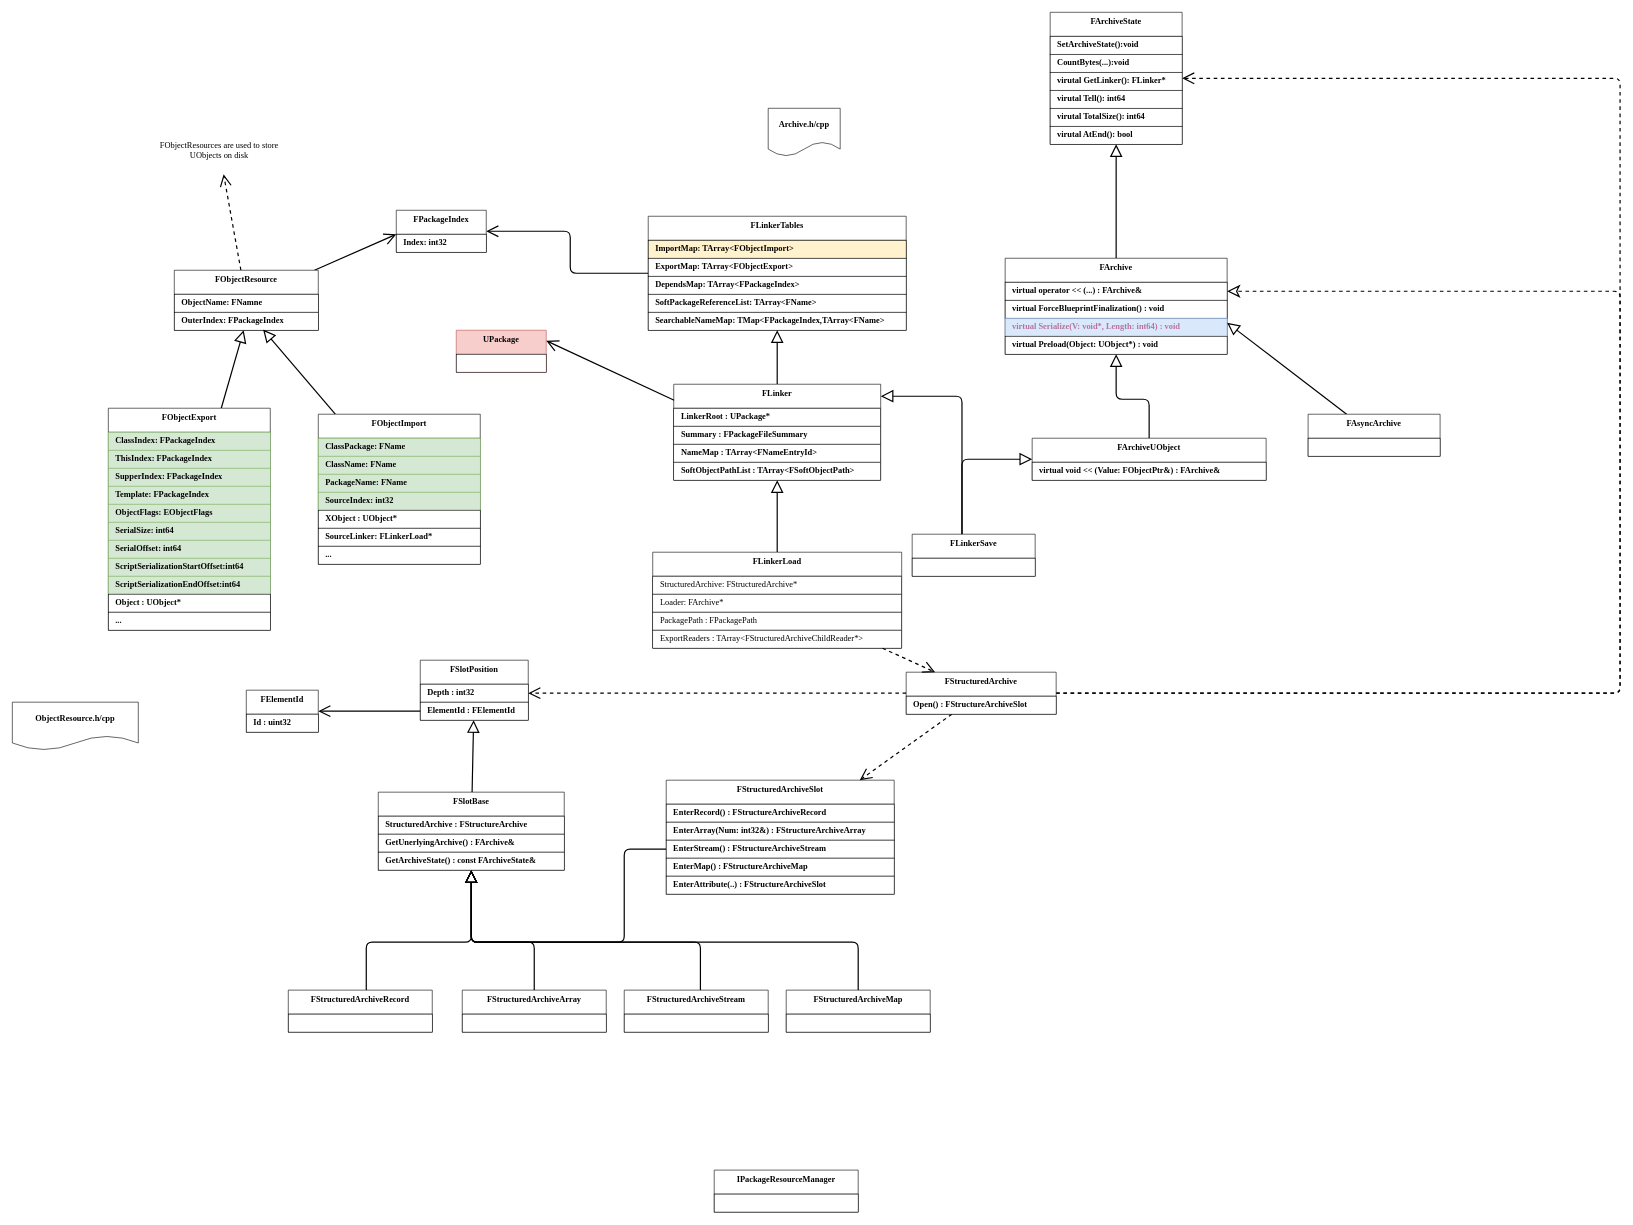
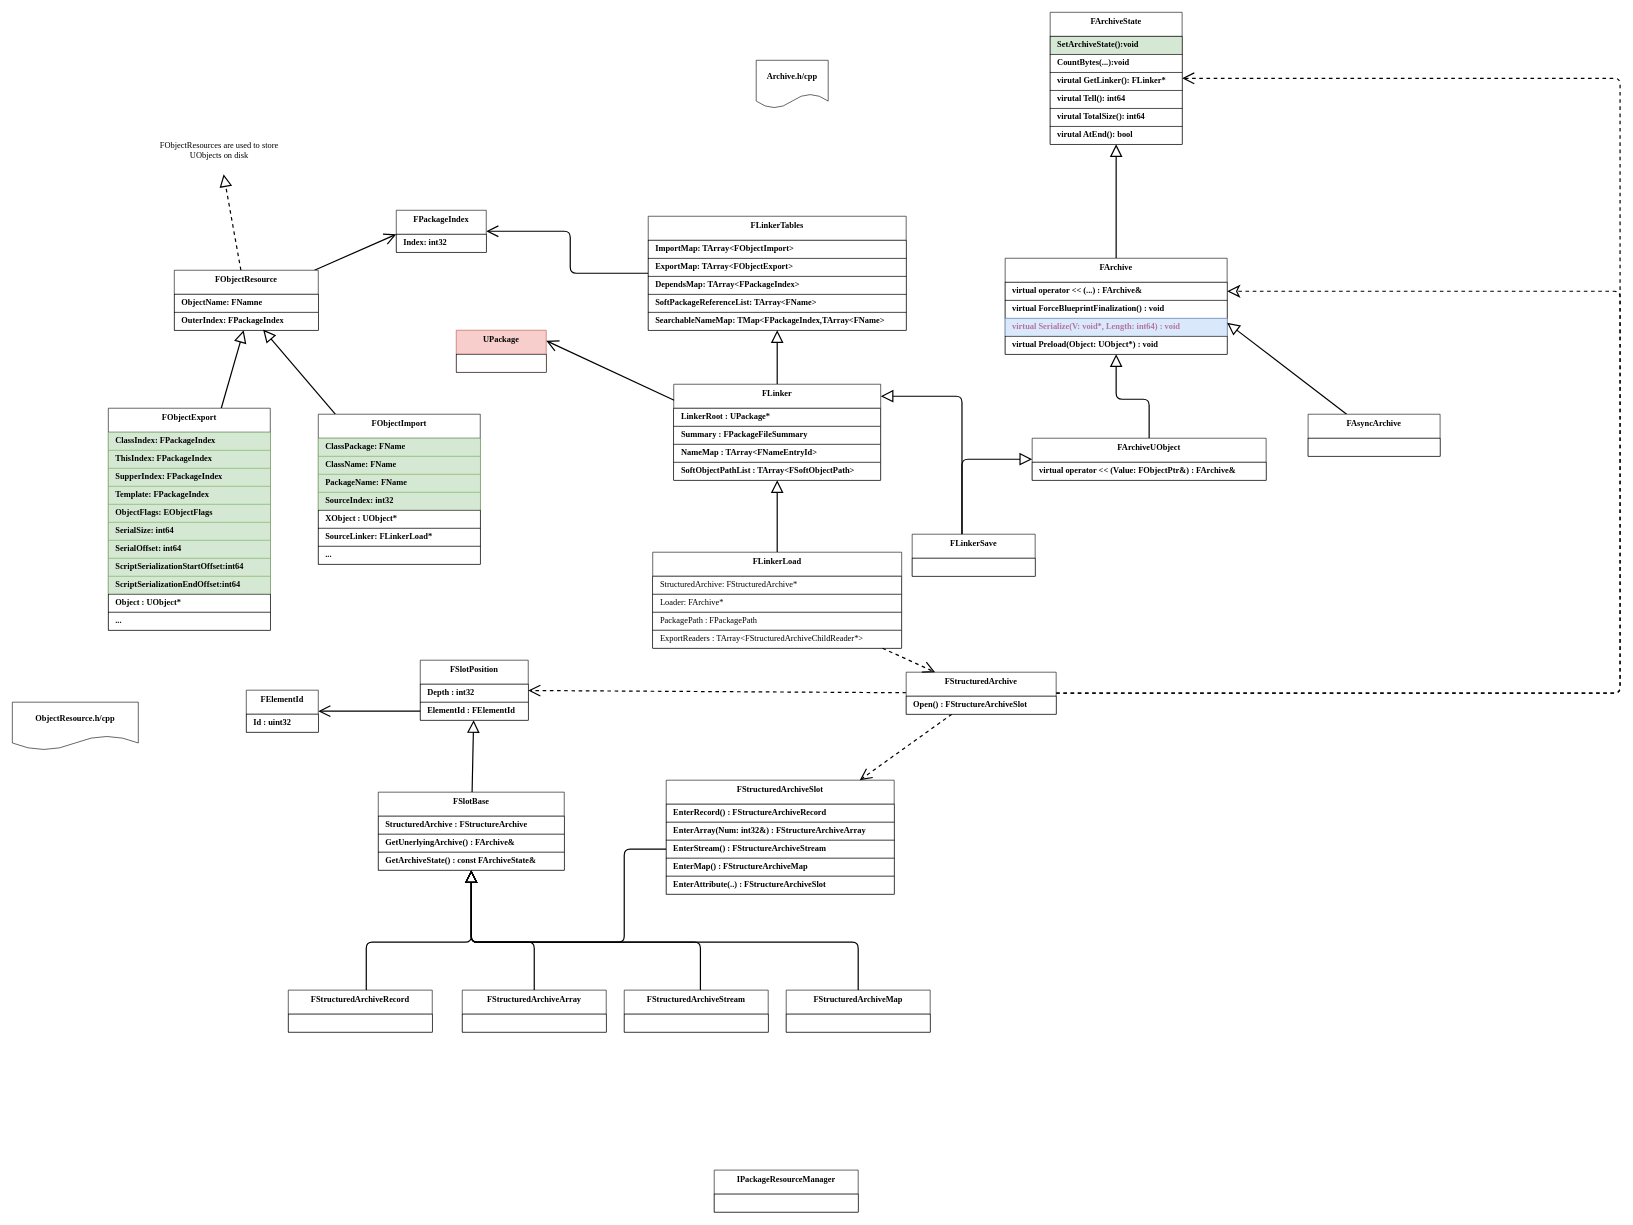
(1116, 45) -> (1116, 45)
(804, 132) -> (792, 84)
(225, 184) -> (226, 187)
(777, 249) -> (777, 249)
(1138, 471) -> (1149, 471)
(719, 693) -> (719, 692)
